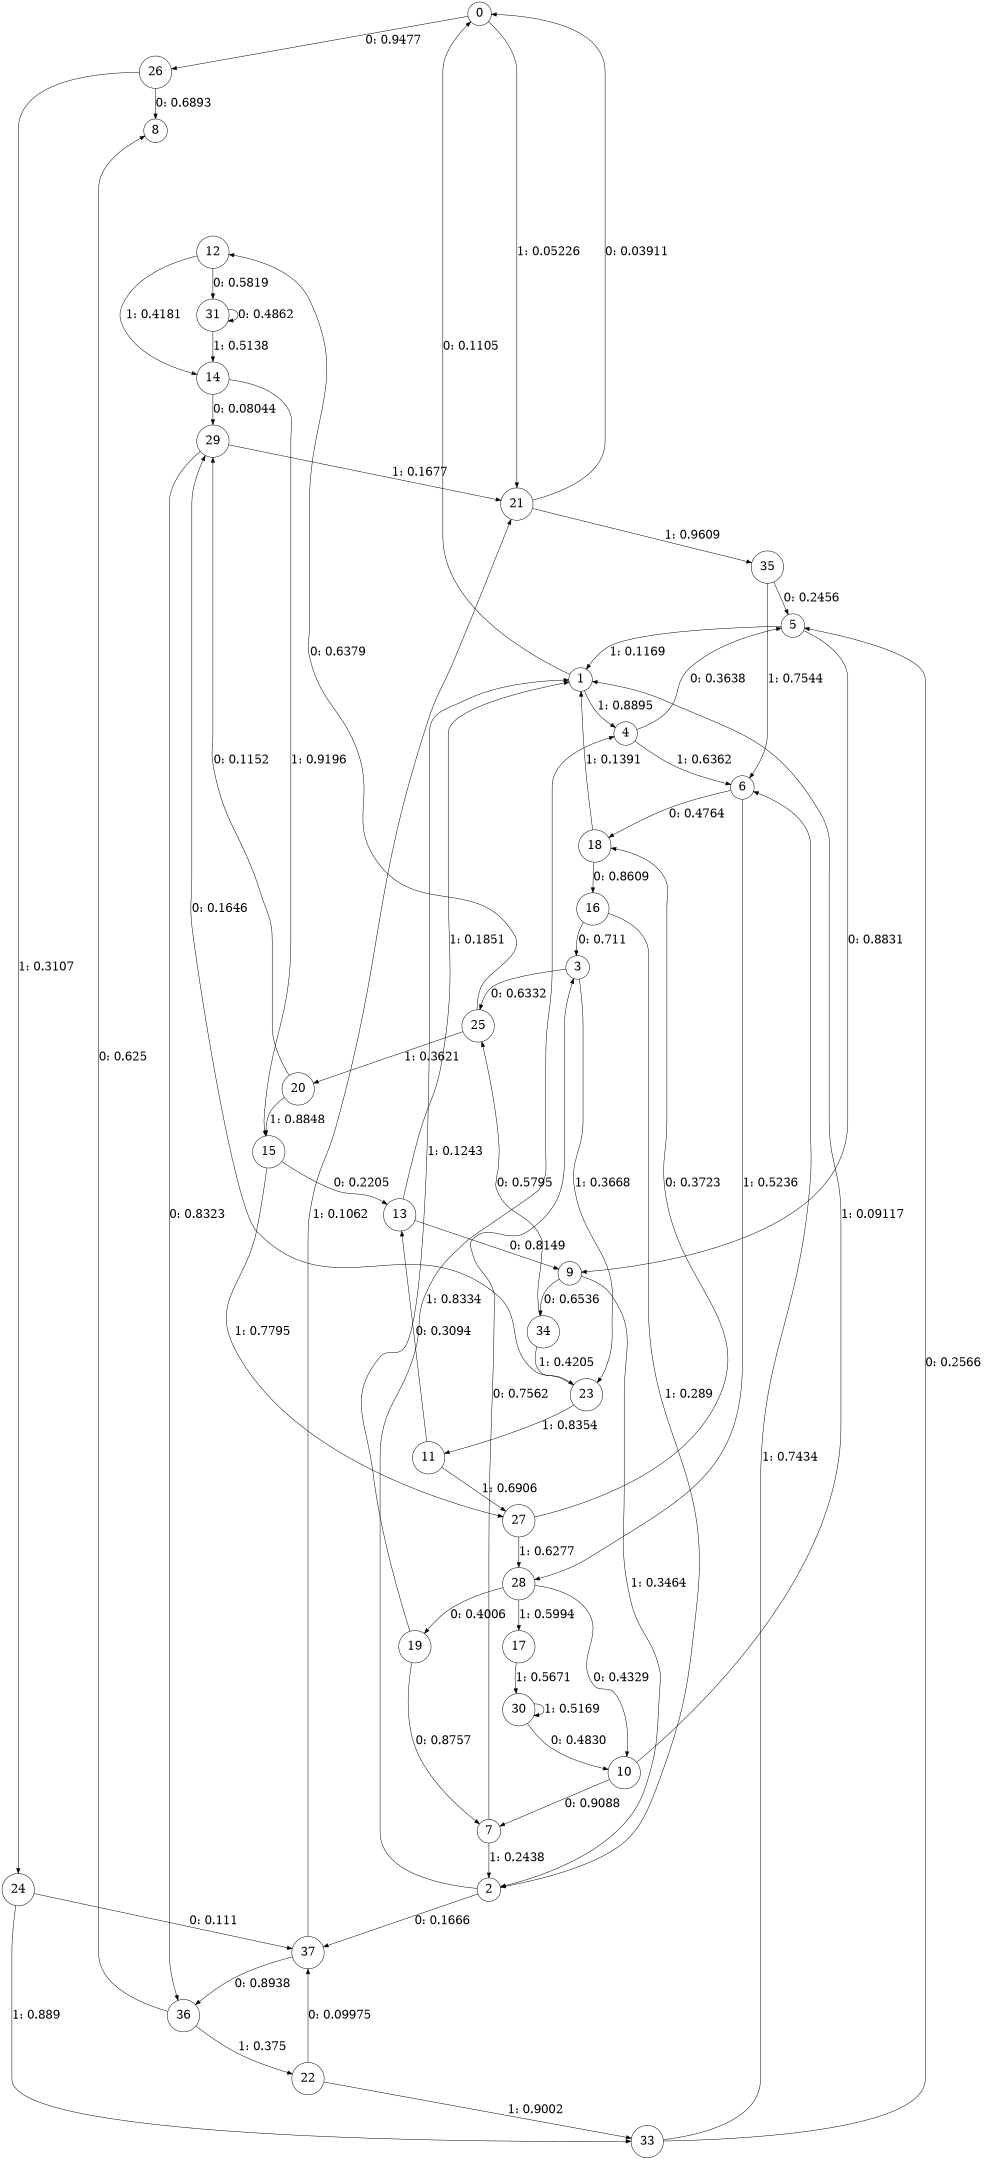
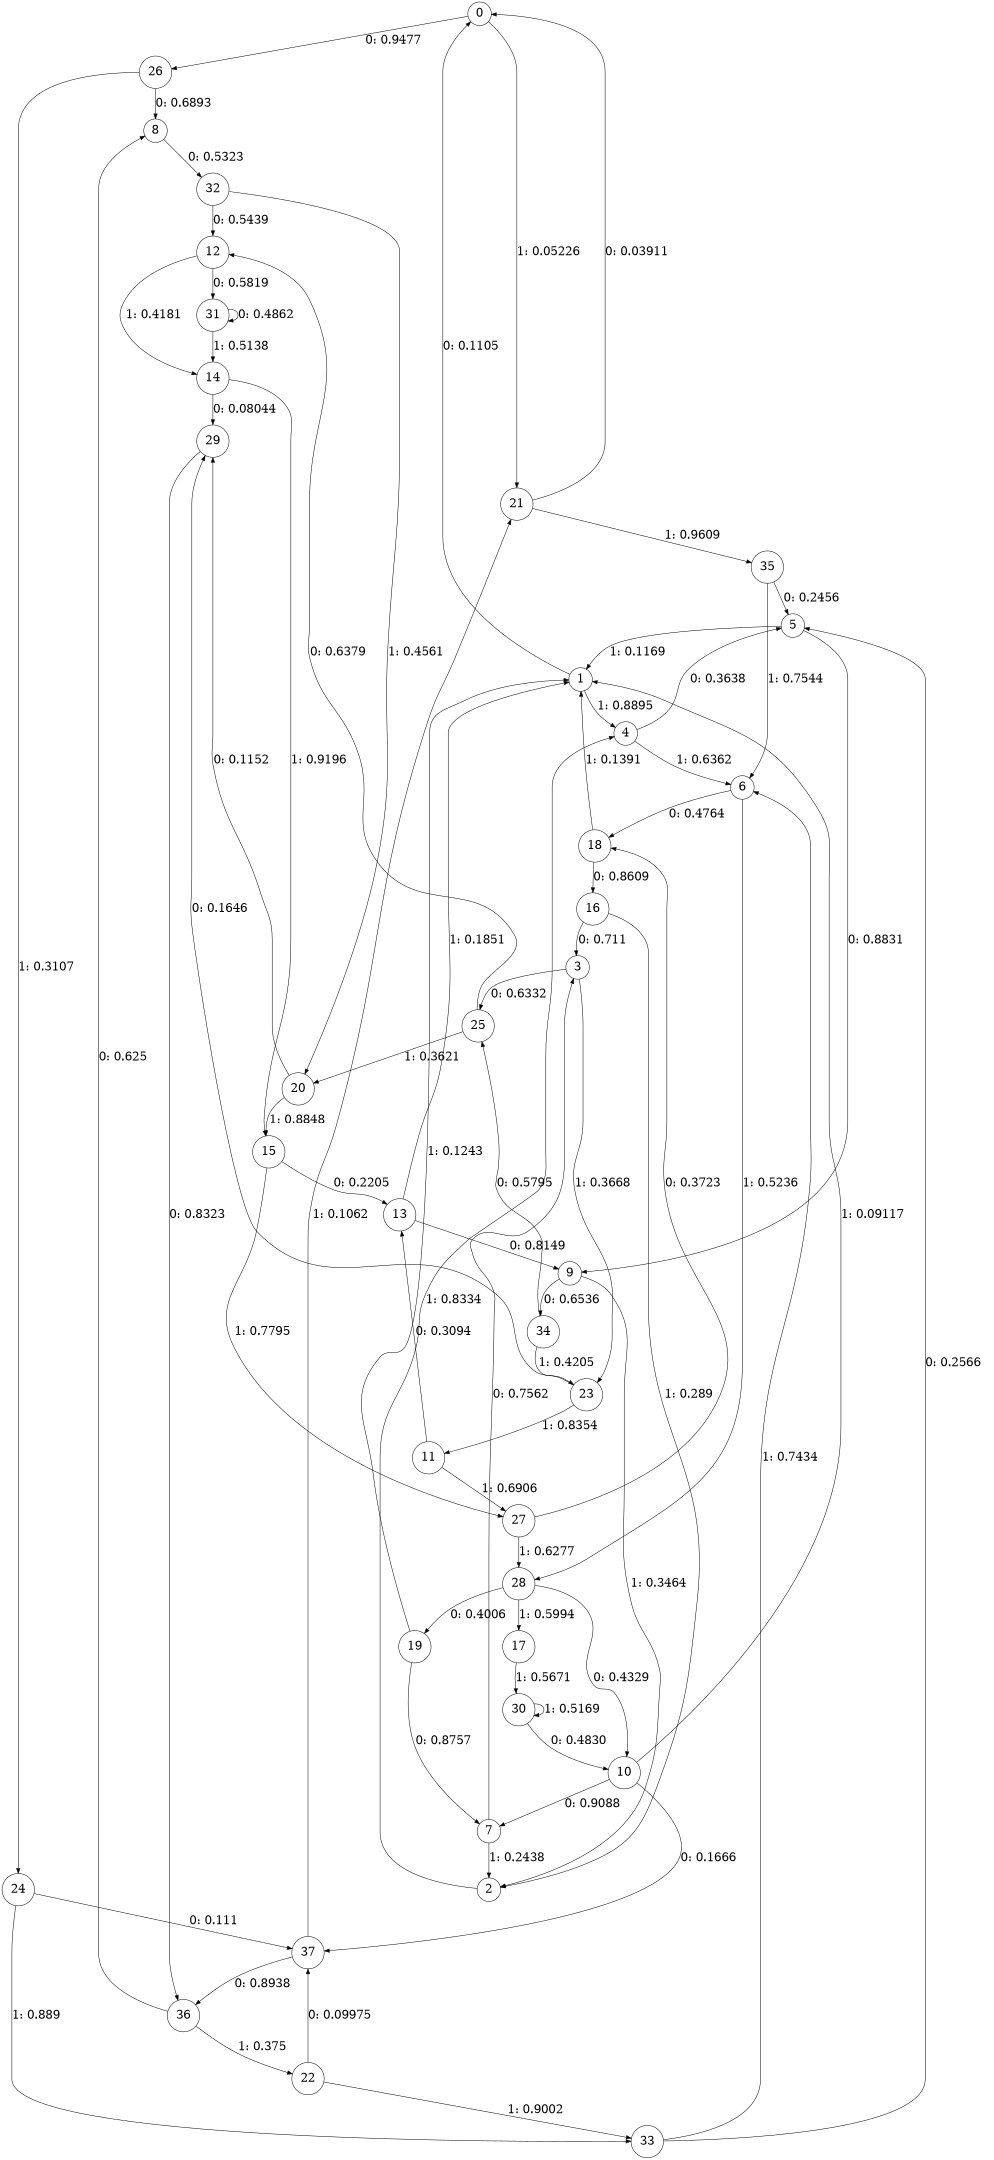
none -> (213, 189)
(362, 472) -> none
(403, 1920) -> (557, 1918)
